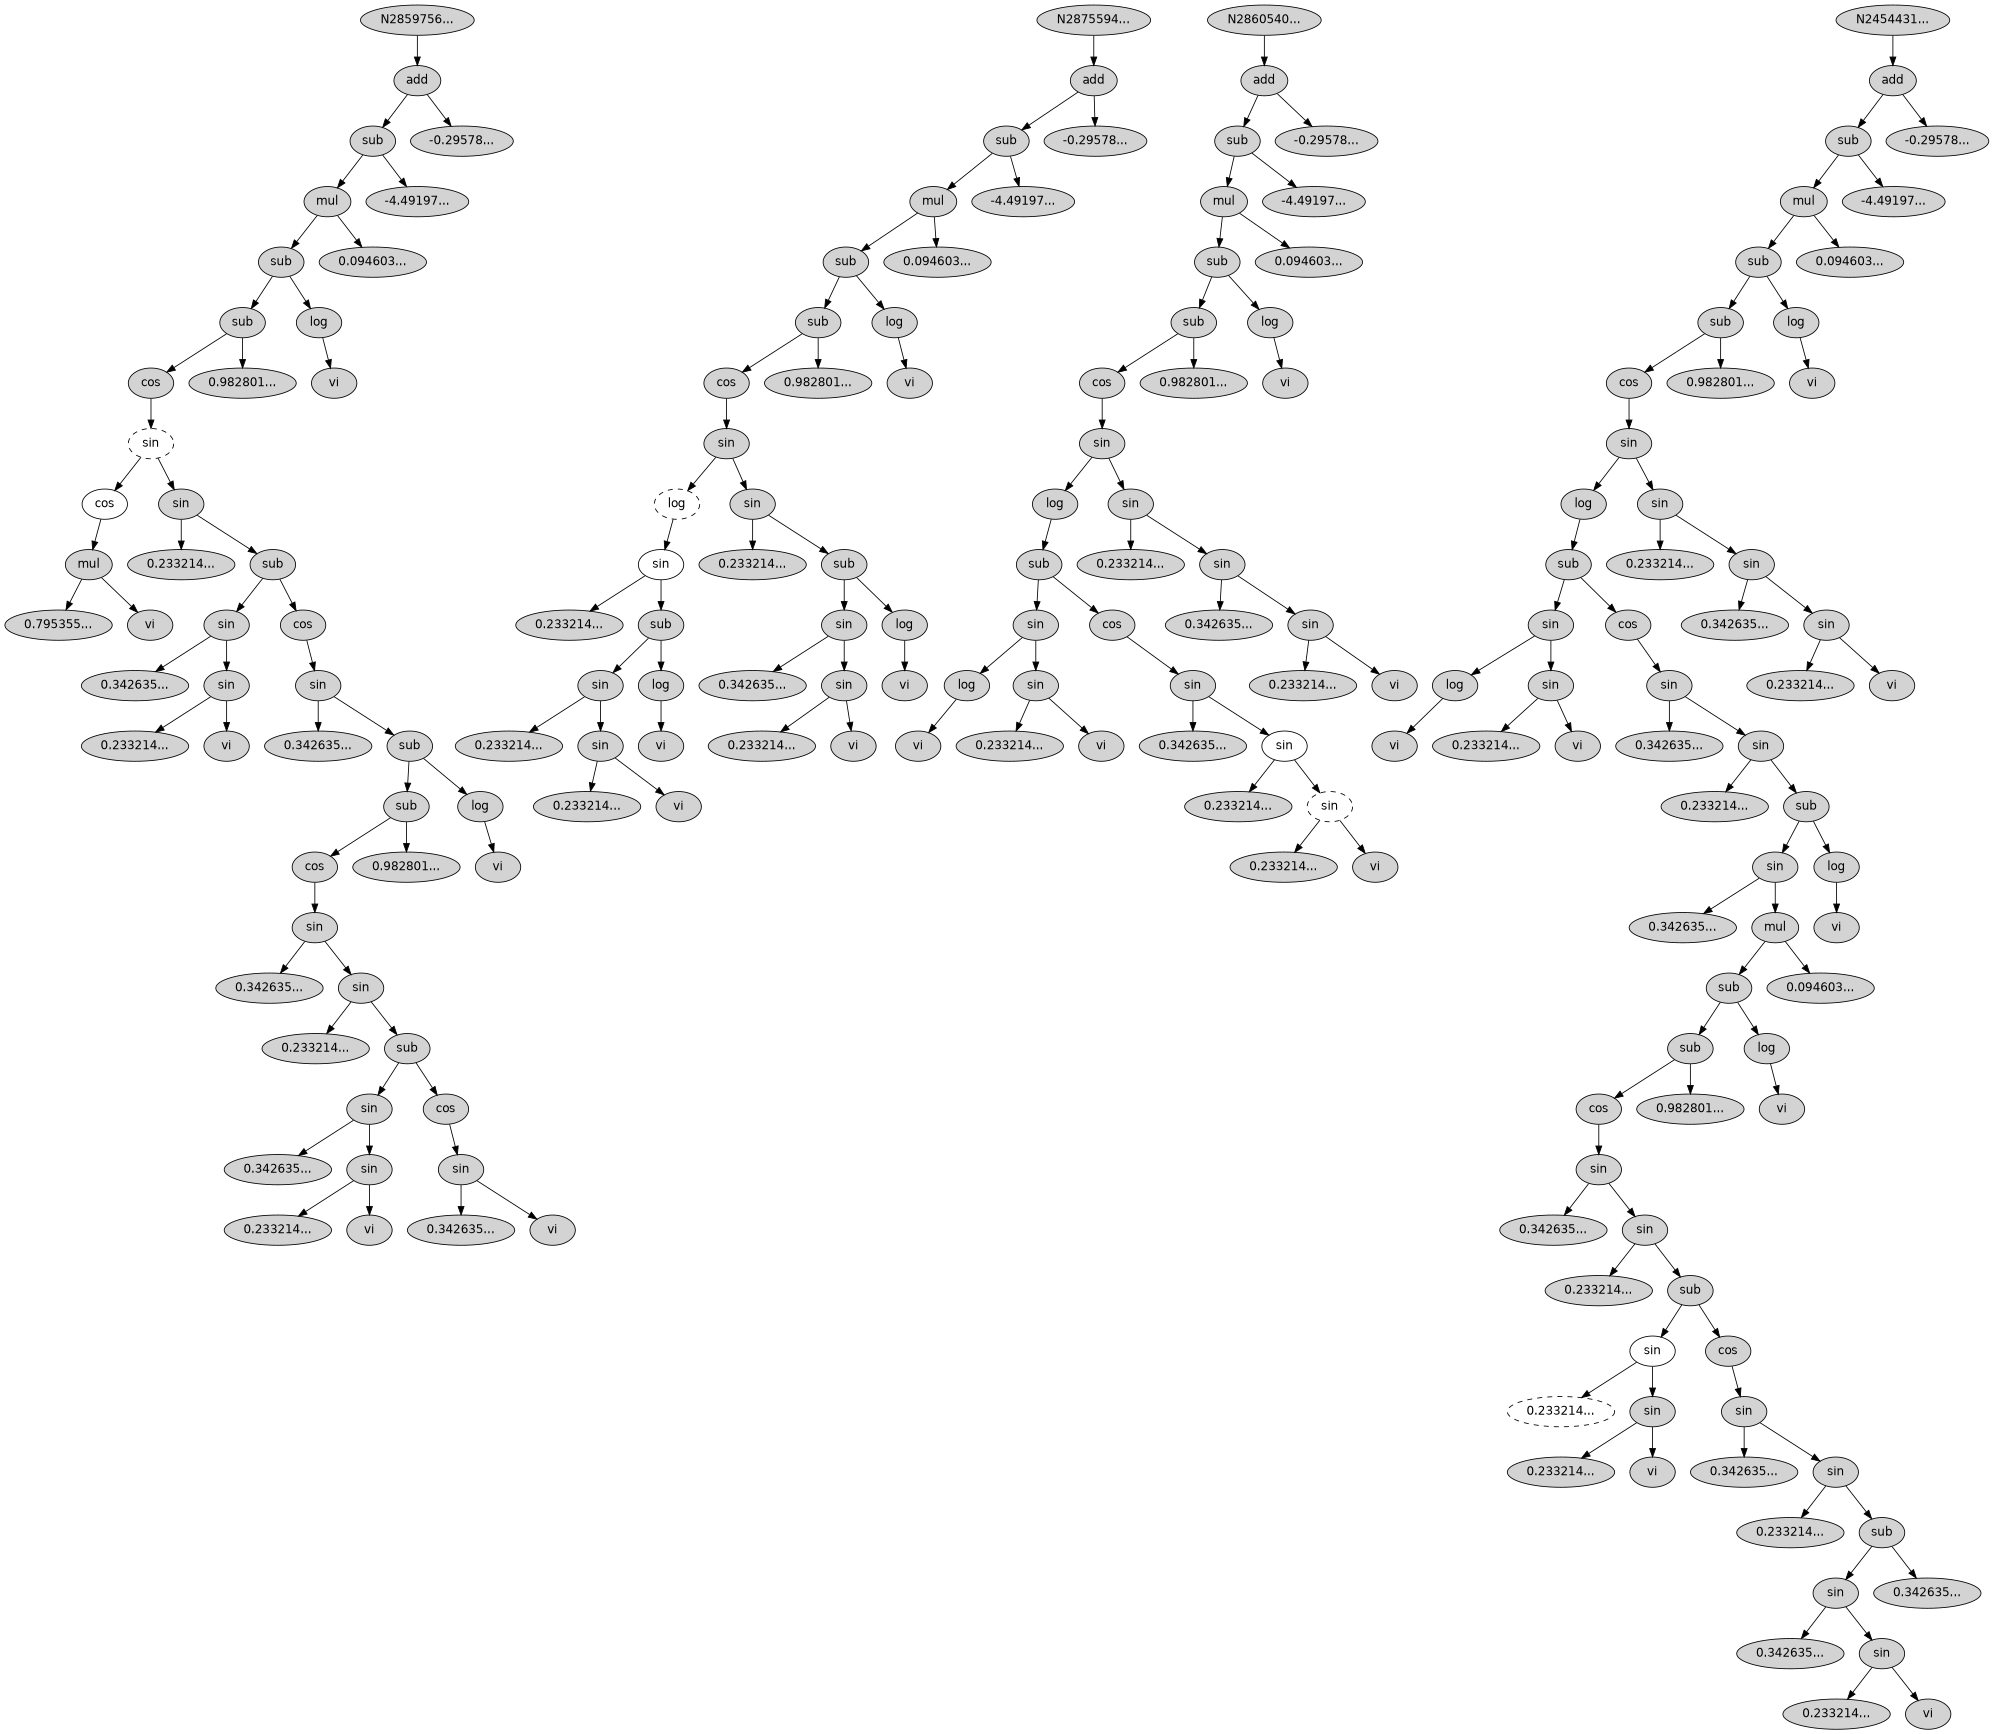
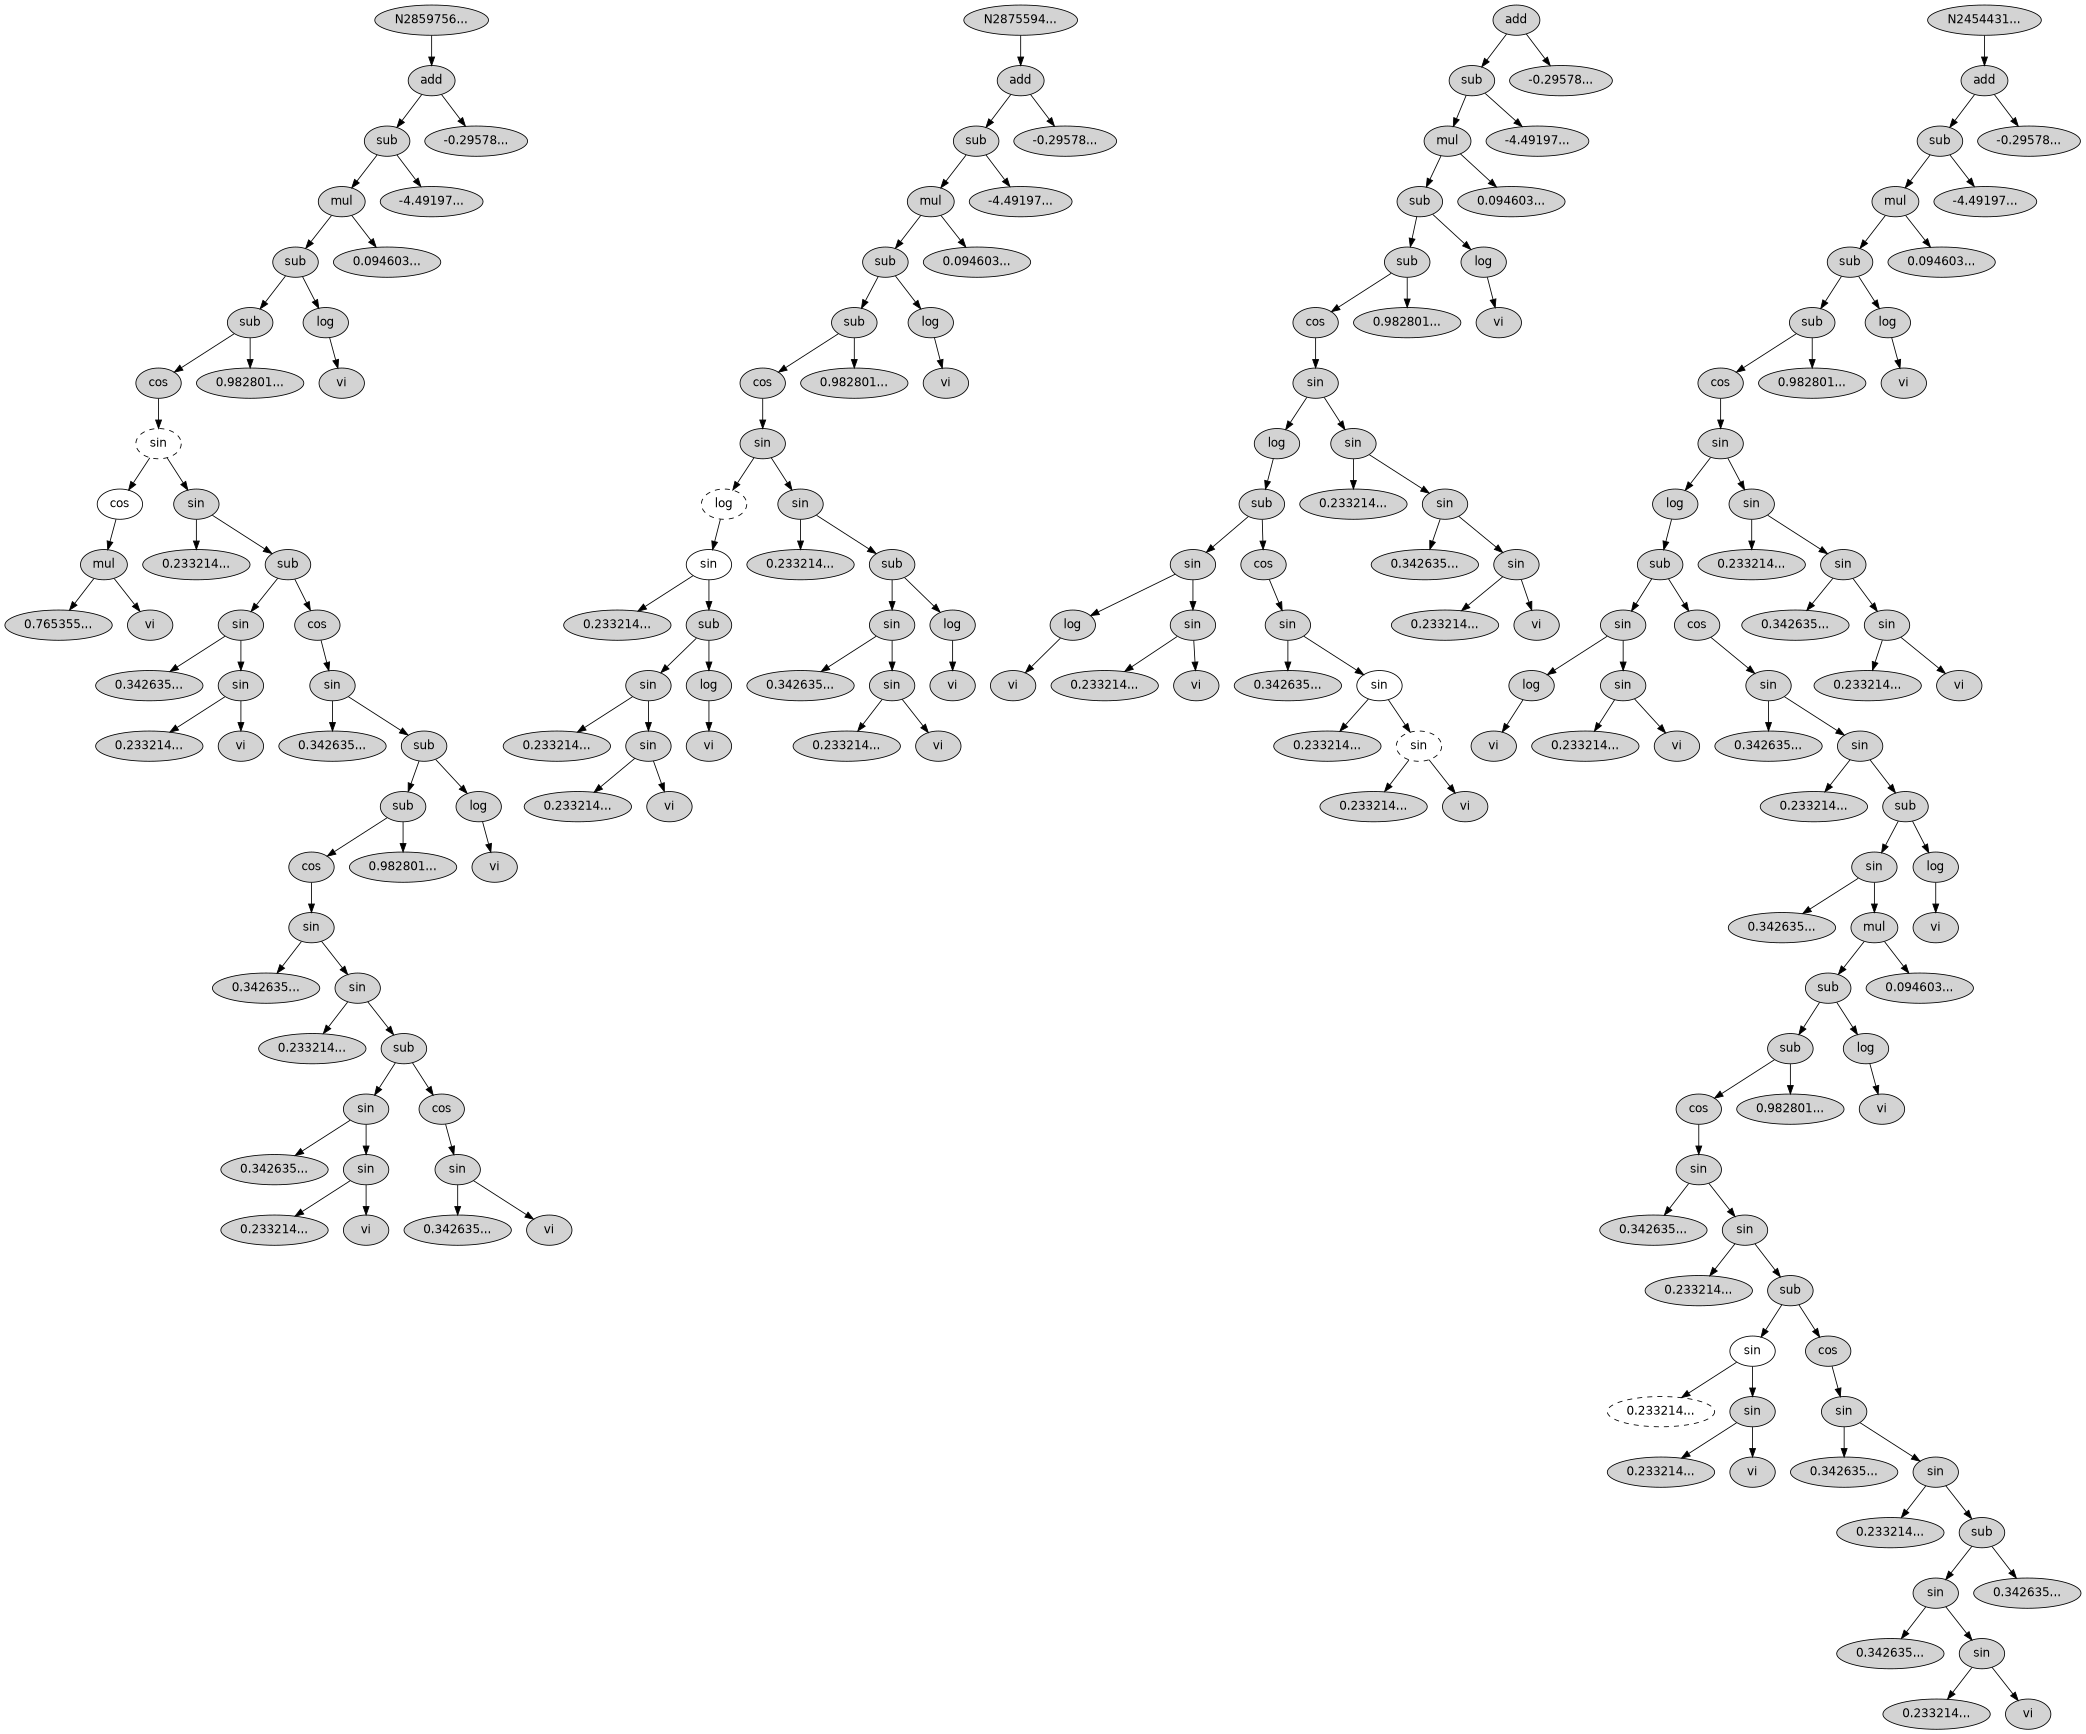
(1264, 20) -> none
(59, 625) -> (59, 625)
